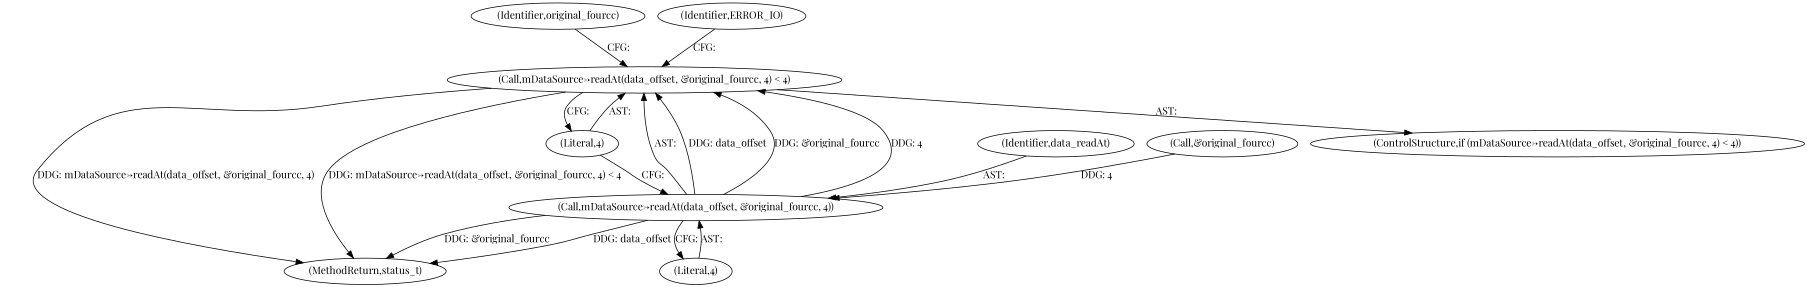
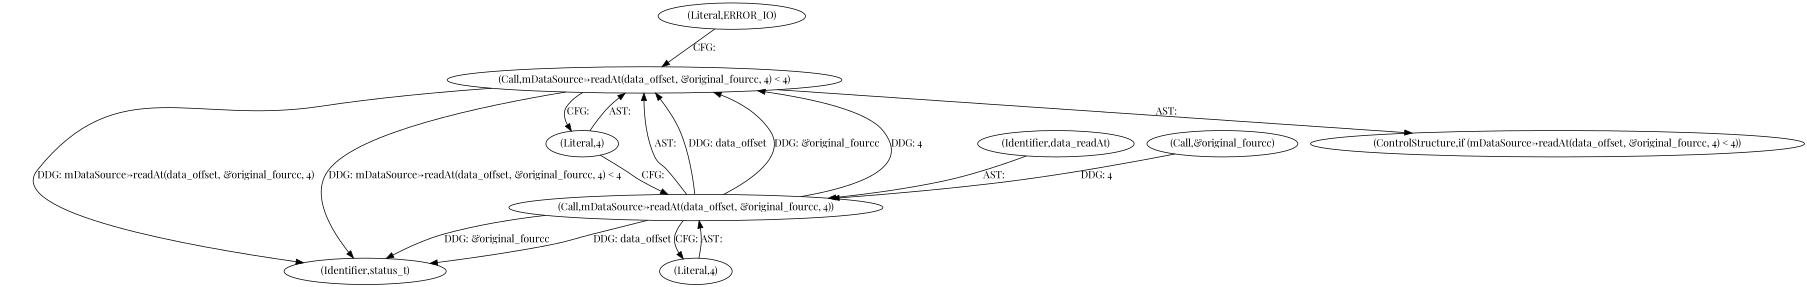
(558, 16) -> none
(732, 16) -> (732, 16)
(365, 271) -> (365, 271)
